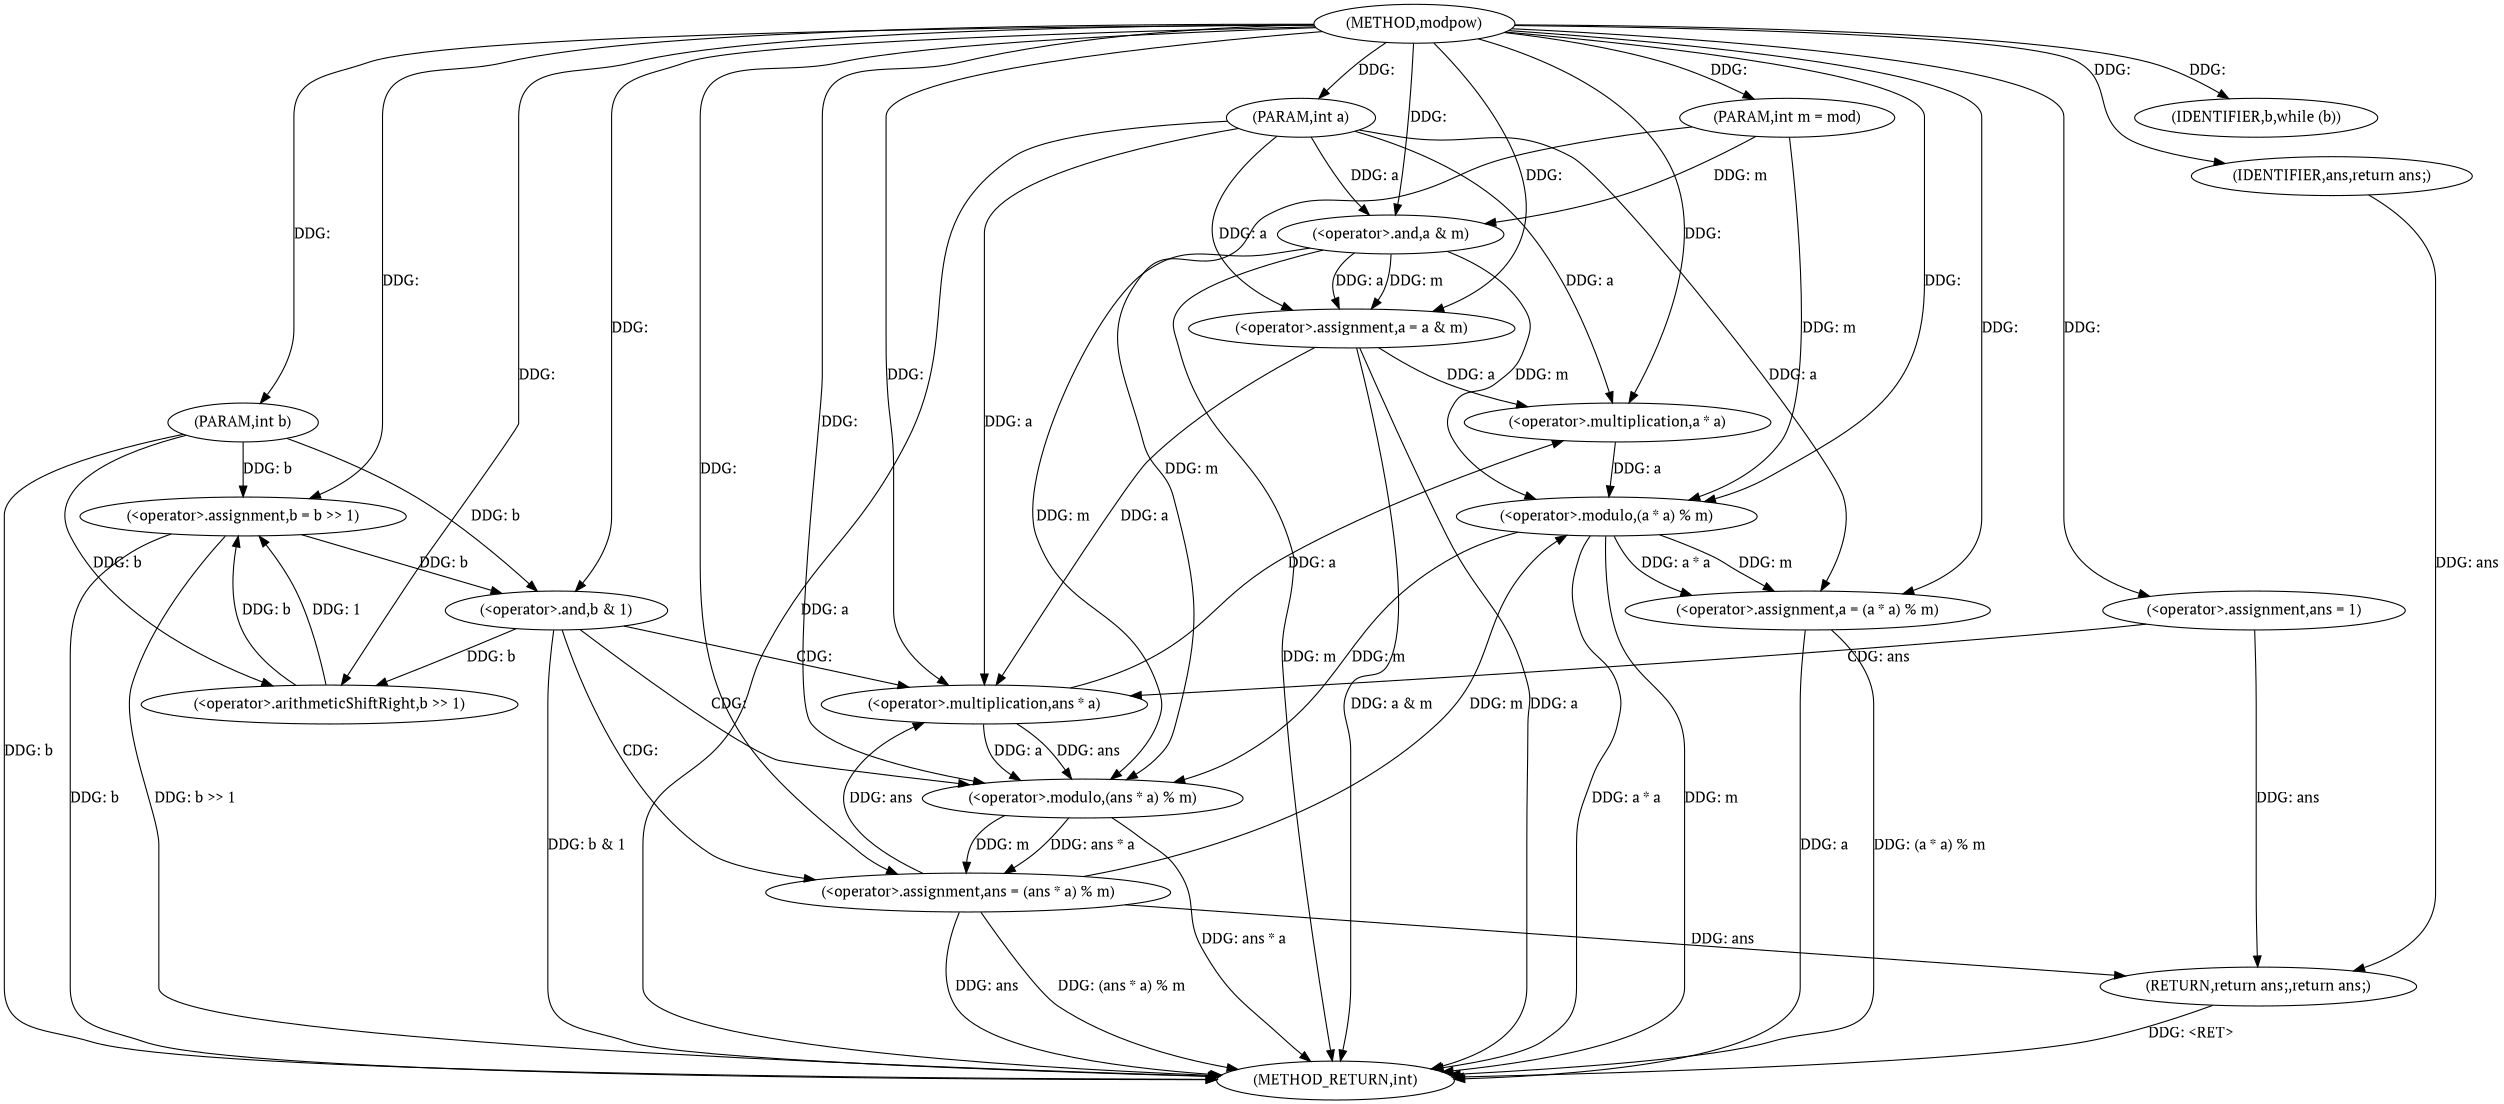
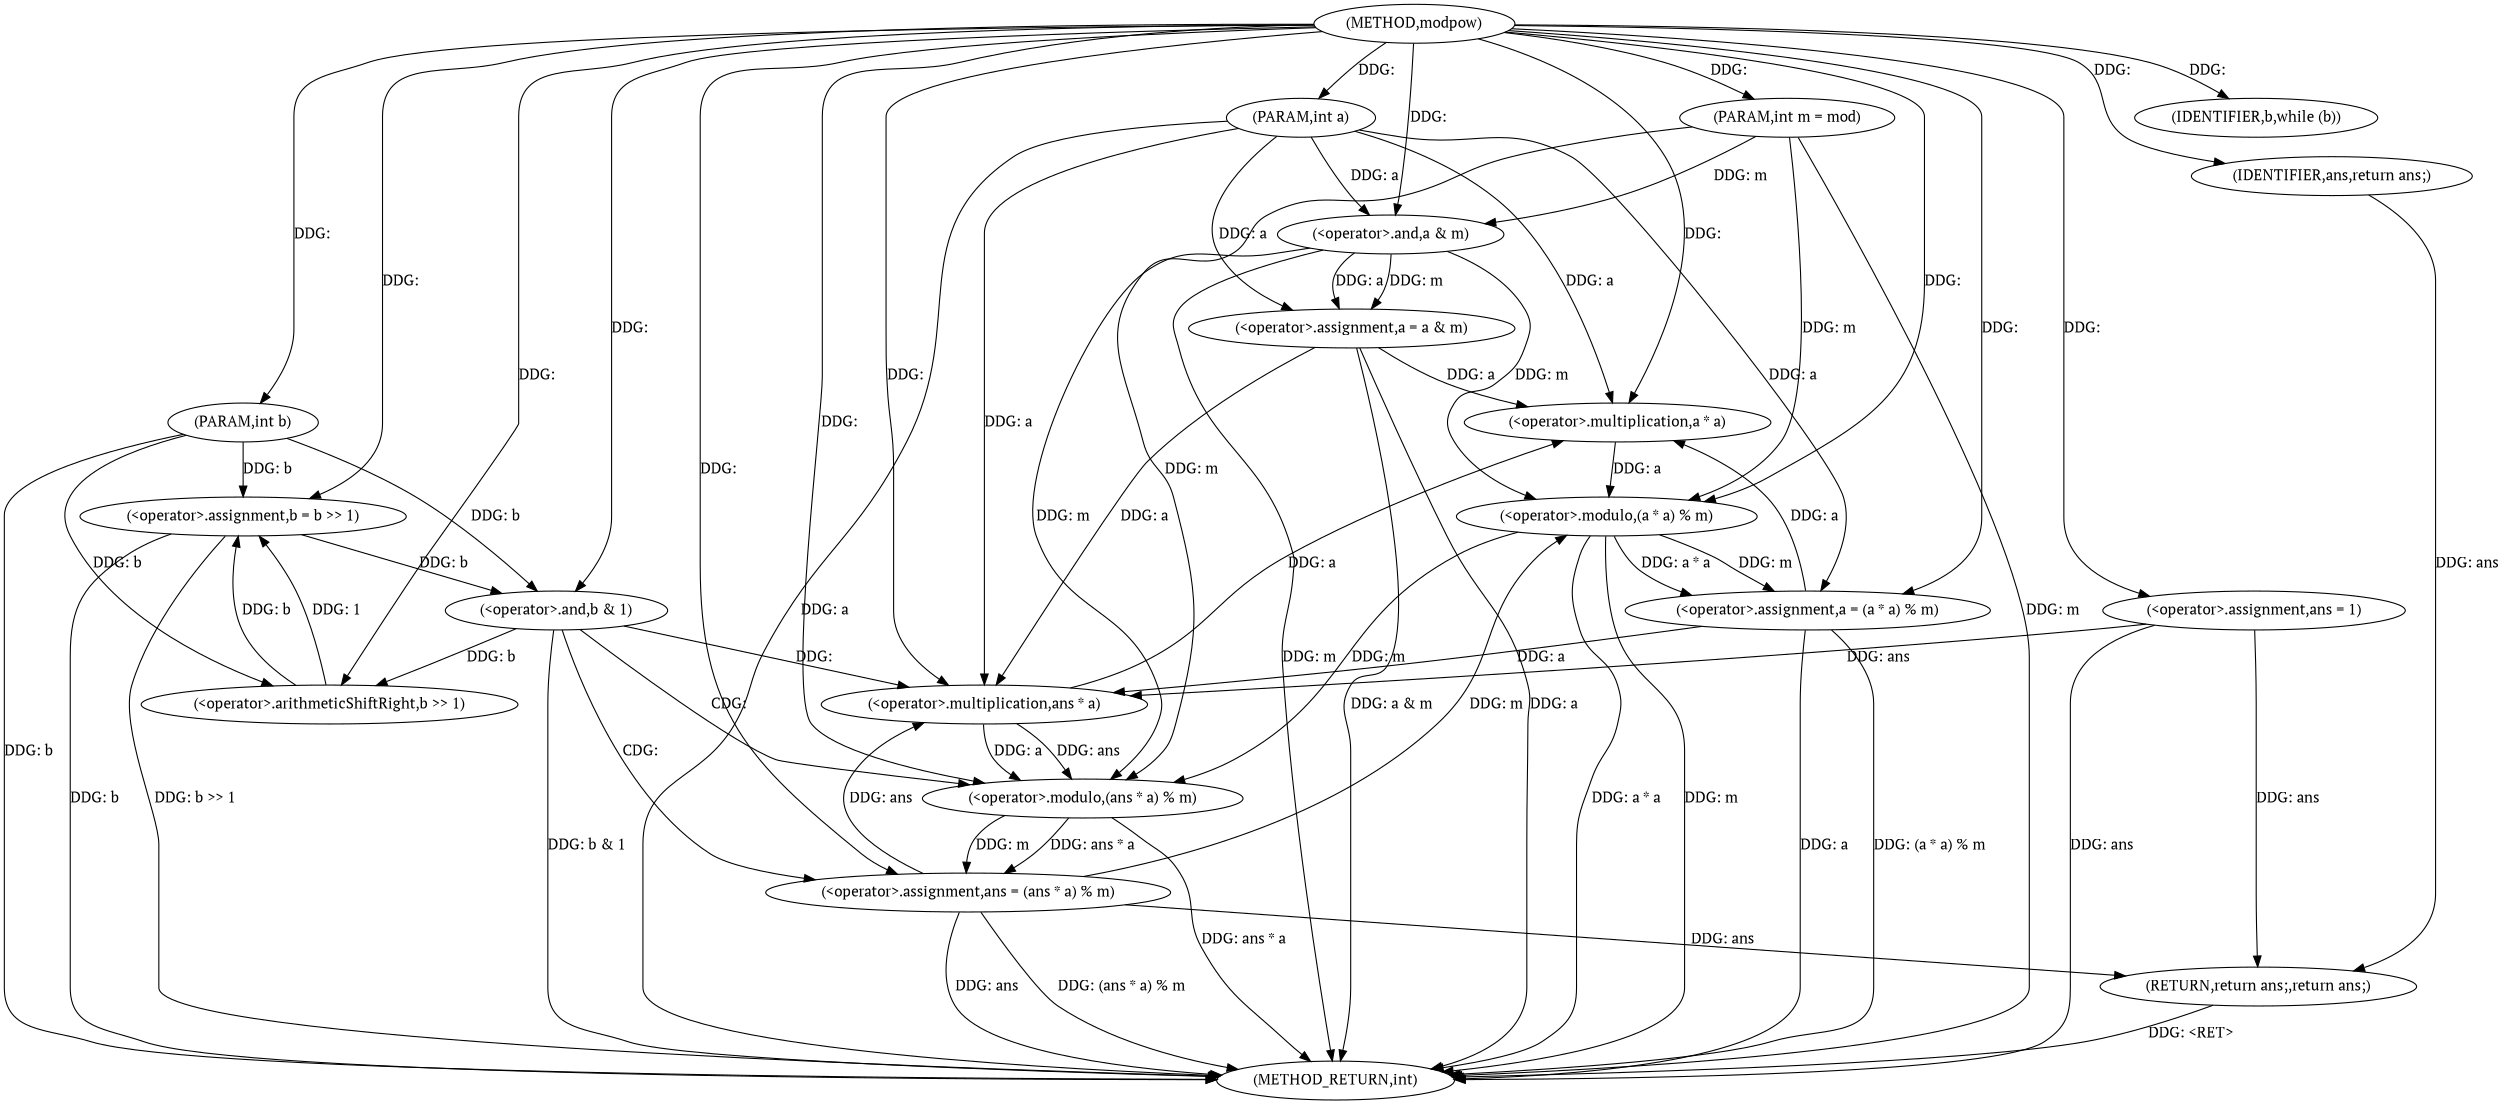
(1522, 181) -> none
none -> (1768, 499)
(816, 658) -> (816, 658)
(1879, 658) -> (1879, 658)
none -> (1413, 663)
none -> (2029, 828)
none -> (2062, 1026)
